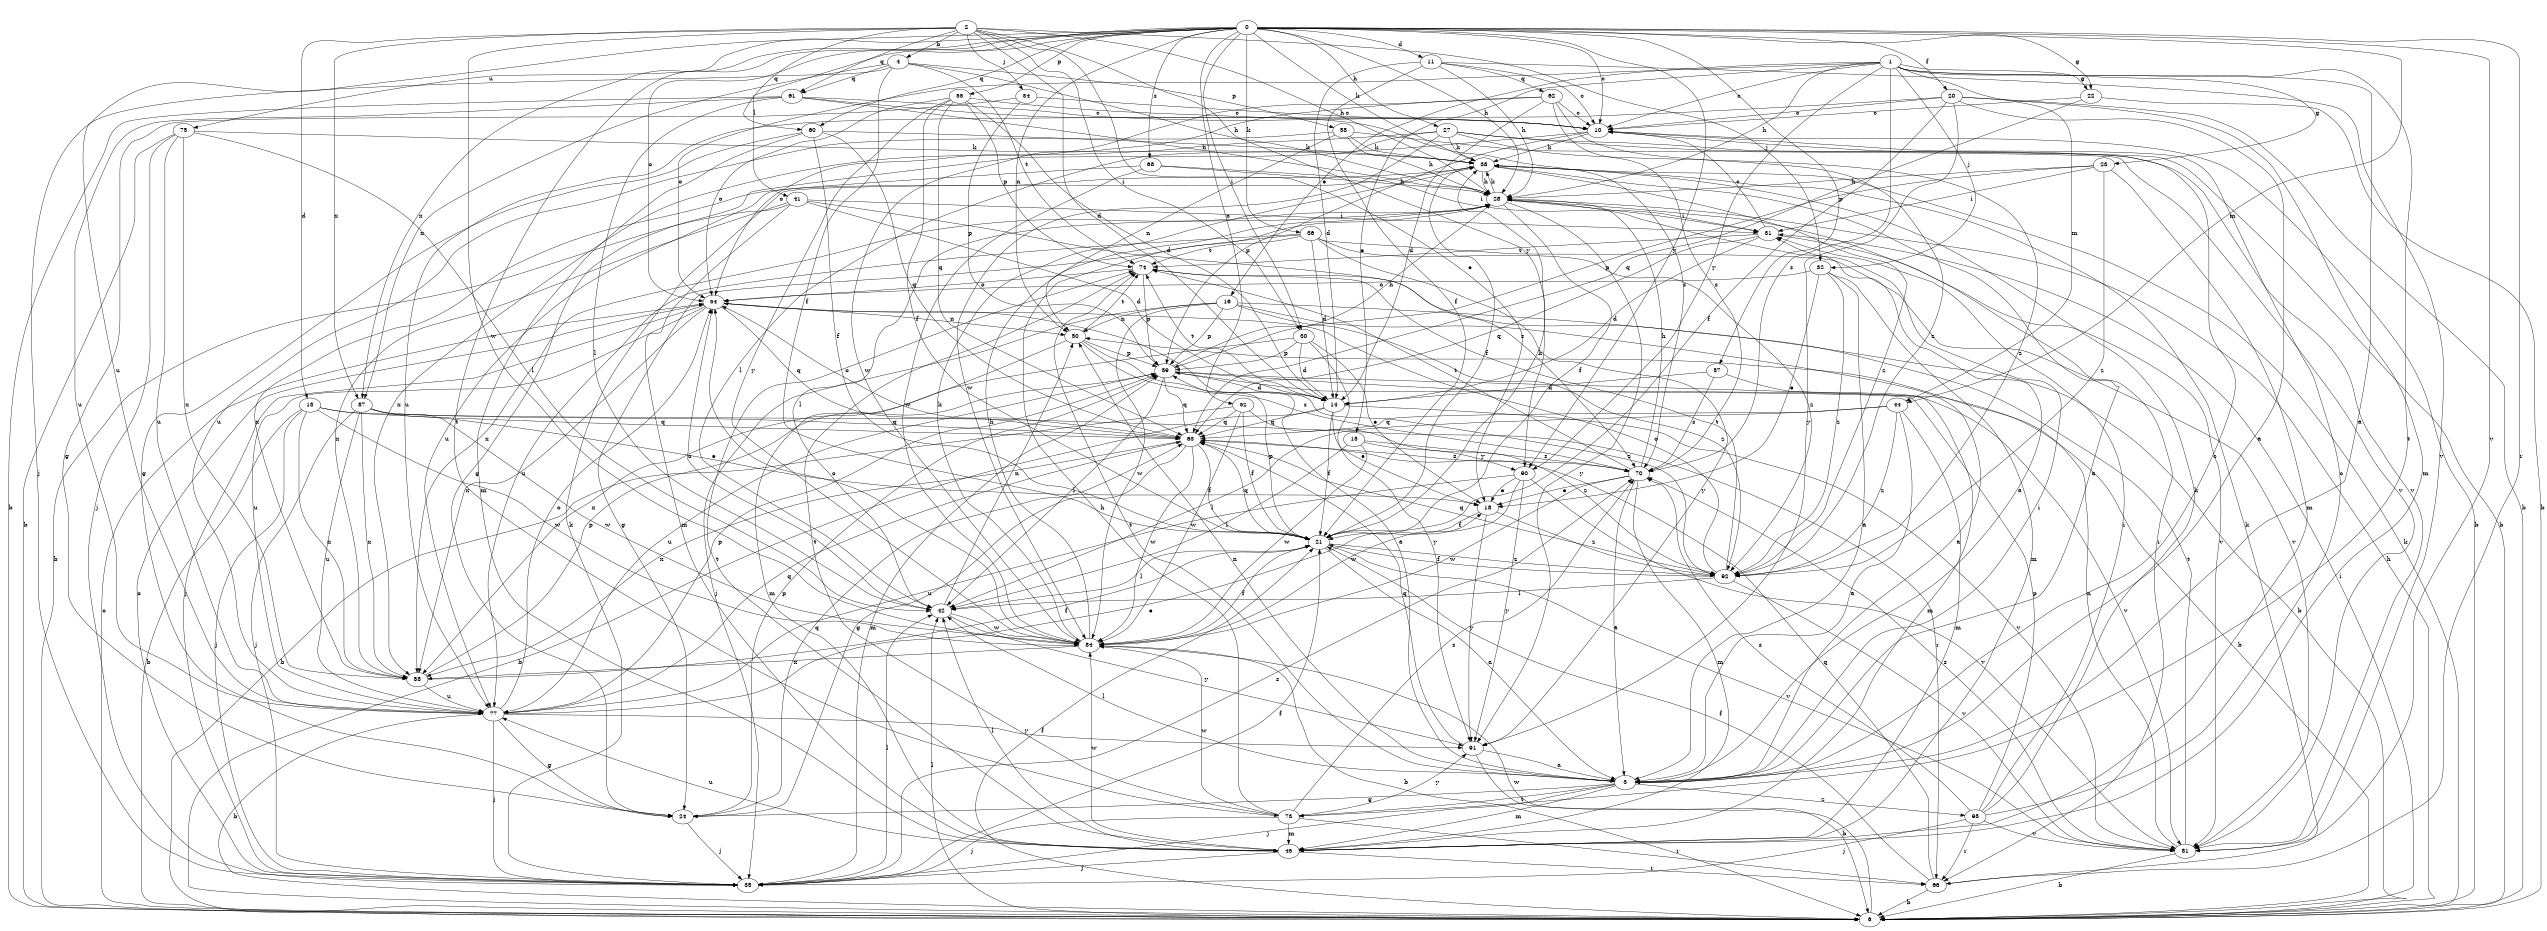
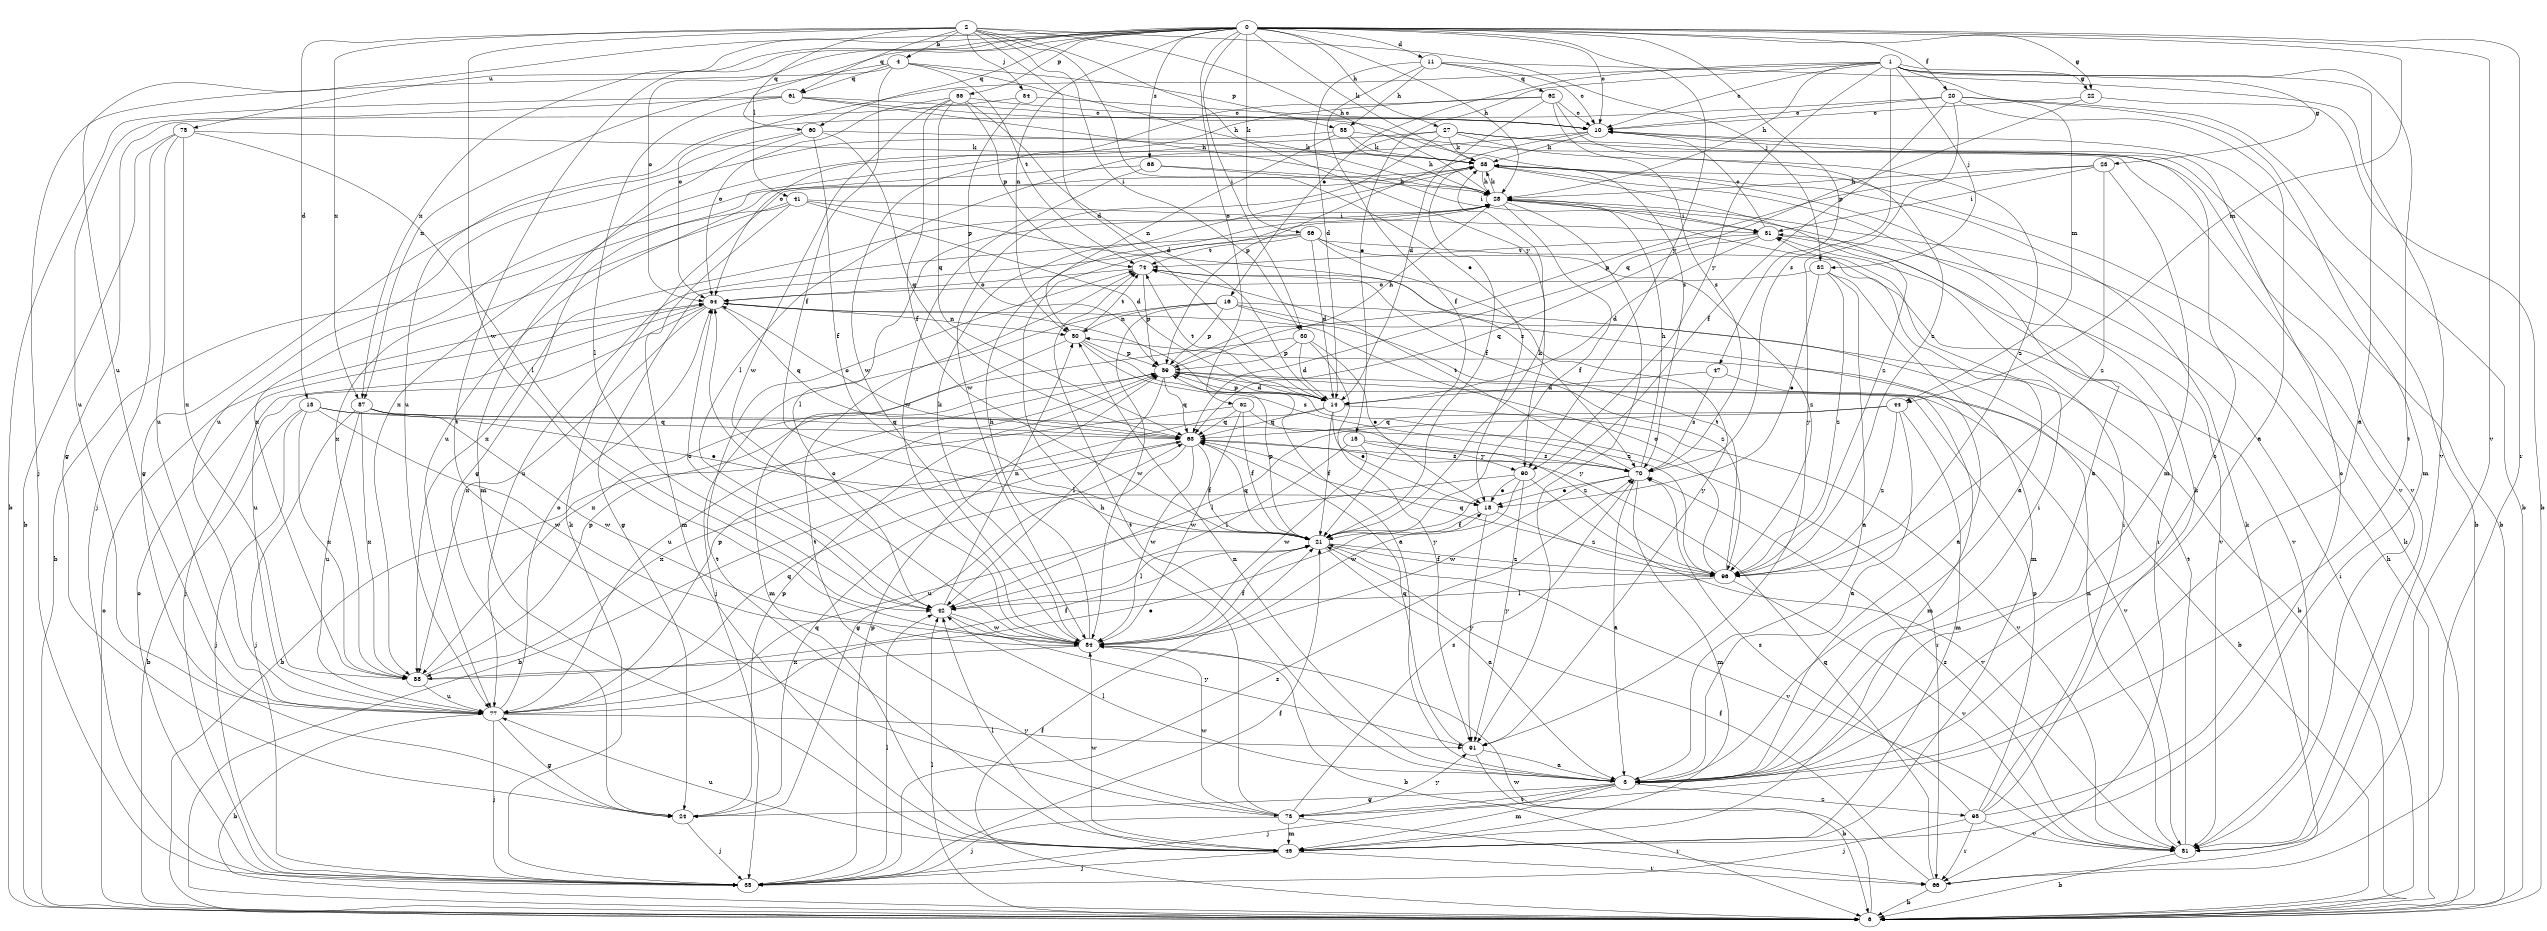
(1505, 114) -> (1390, 96)
(753, 371) -> (753, 371)
(1717, 371) -> (1717, 371)
none -> (1225, 389)
(1725, 577) -> (1725, 577)
(873, 628) -> (873, 628)
(2072, 791) -> (2081, 582)
